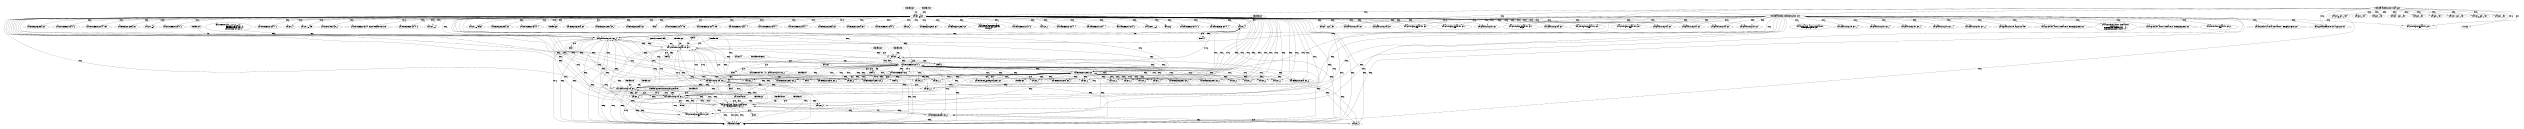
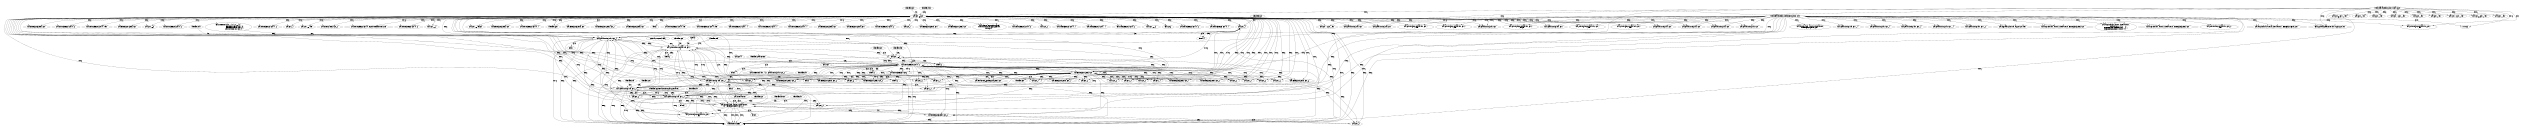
none -> (2133, 17)
(1151, 27) -> (1151, 27)
(758, 57) -> (758, 57)
